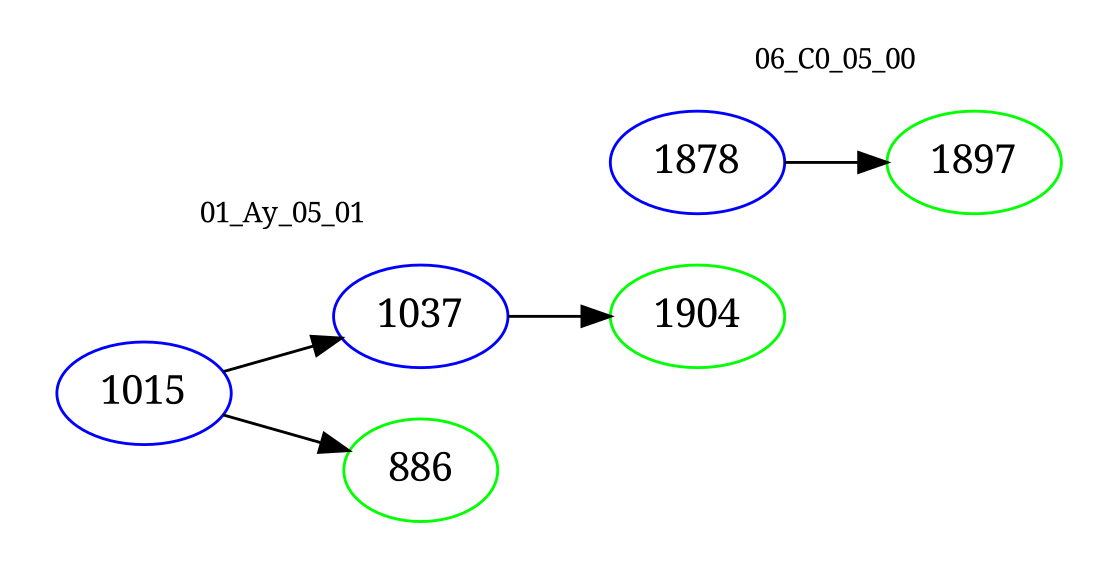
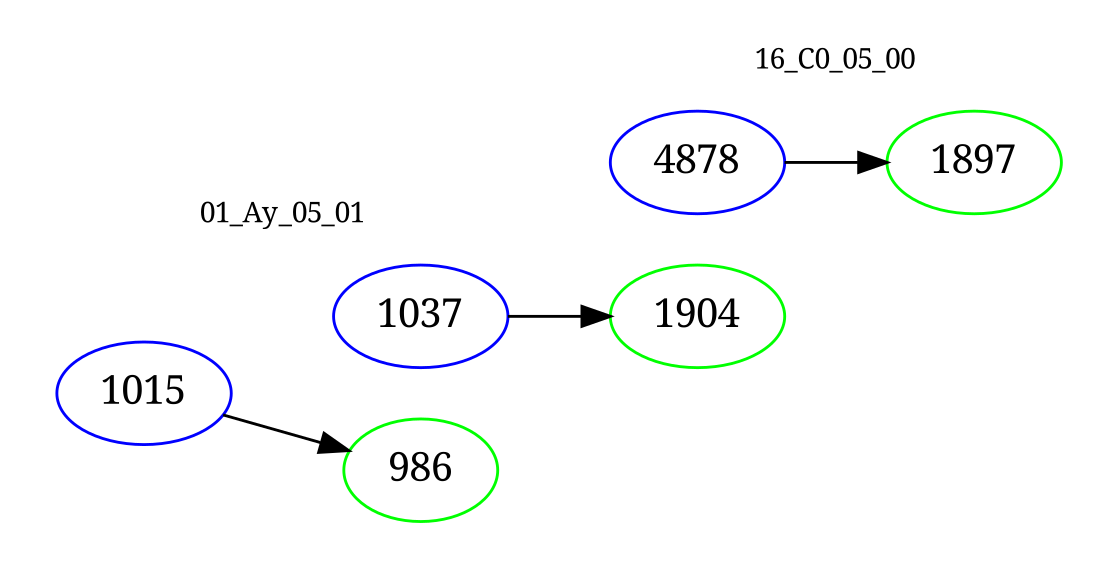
(836, 61) -> (836, 61)
(698, 162) -> (698, 162)
(268, 359) -> none
(421, 470) -> (421, 470)
